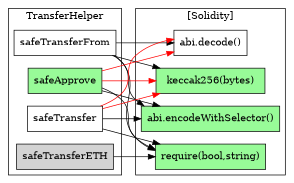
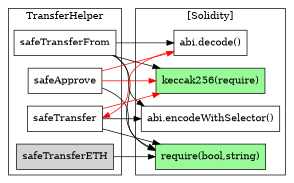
(141, 51) -> (131, 74)
(65, 81) -> (65, 81)
(210, 81) -> (210, 81)
(127, 98) -> none
(210, 119) -> (210, 119)
